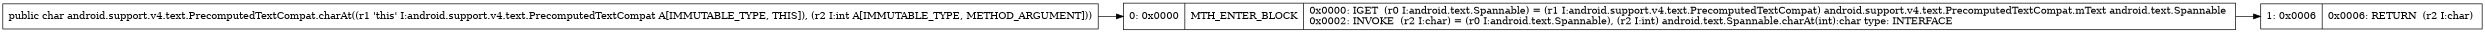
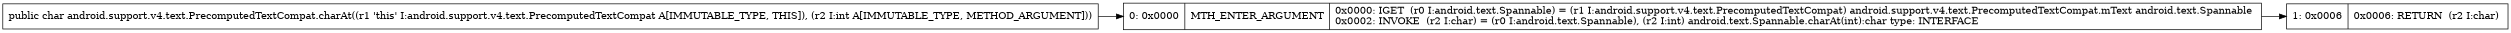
(1244, 16) -> (1257, 16)
